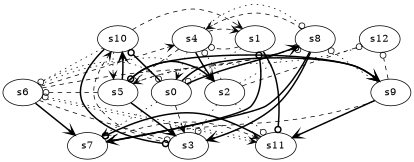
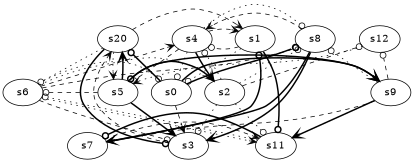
(118, 39) -> (118, 39)
(183, 63) -> (183, 63)
(213, 65) -> none
(226, 69) -> (226, 69)
(52, 117) -> none
(127, 121) -> none
